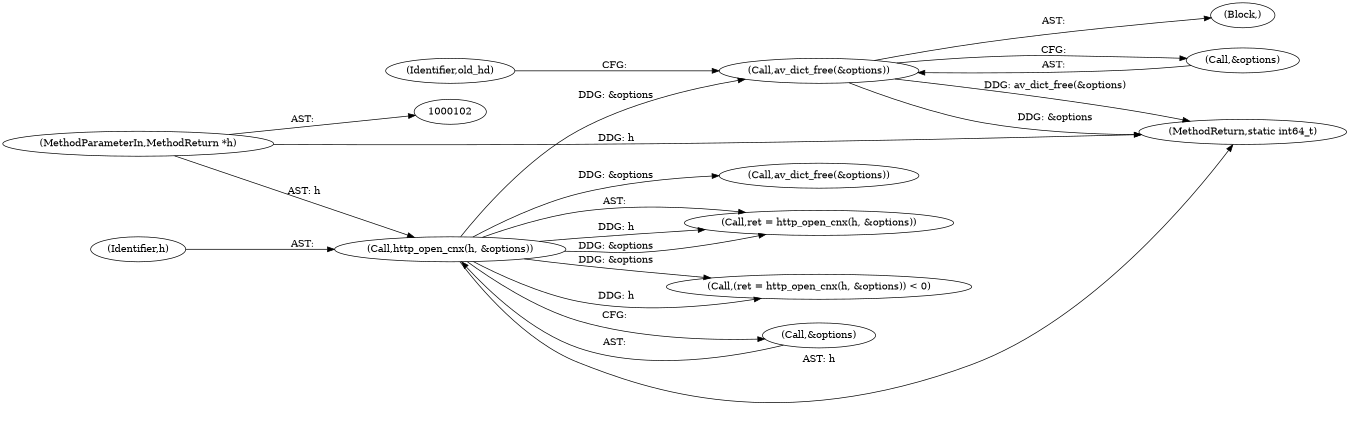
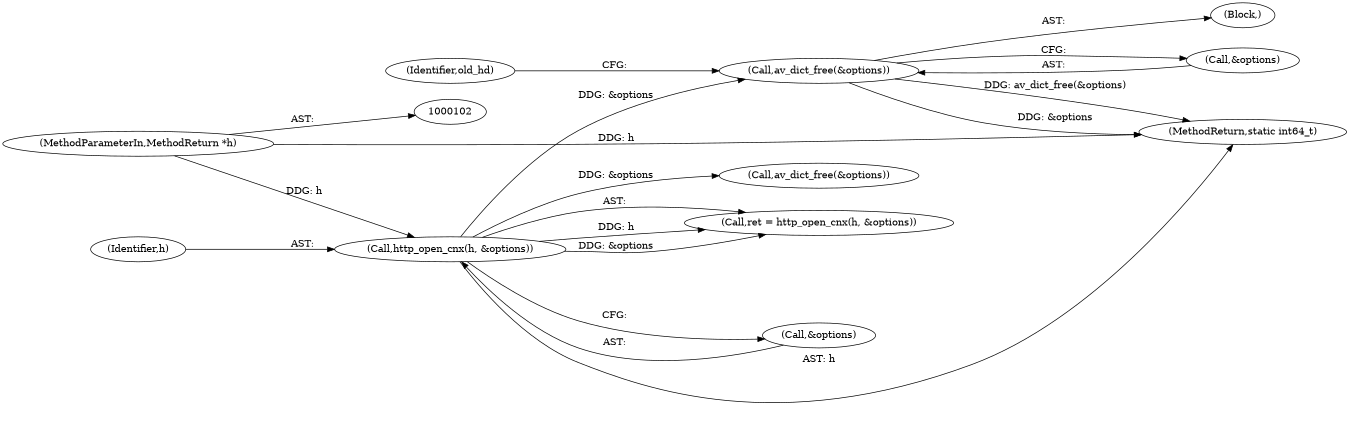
(304, 191) -> (304, 191)
(819, 287) -> none
